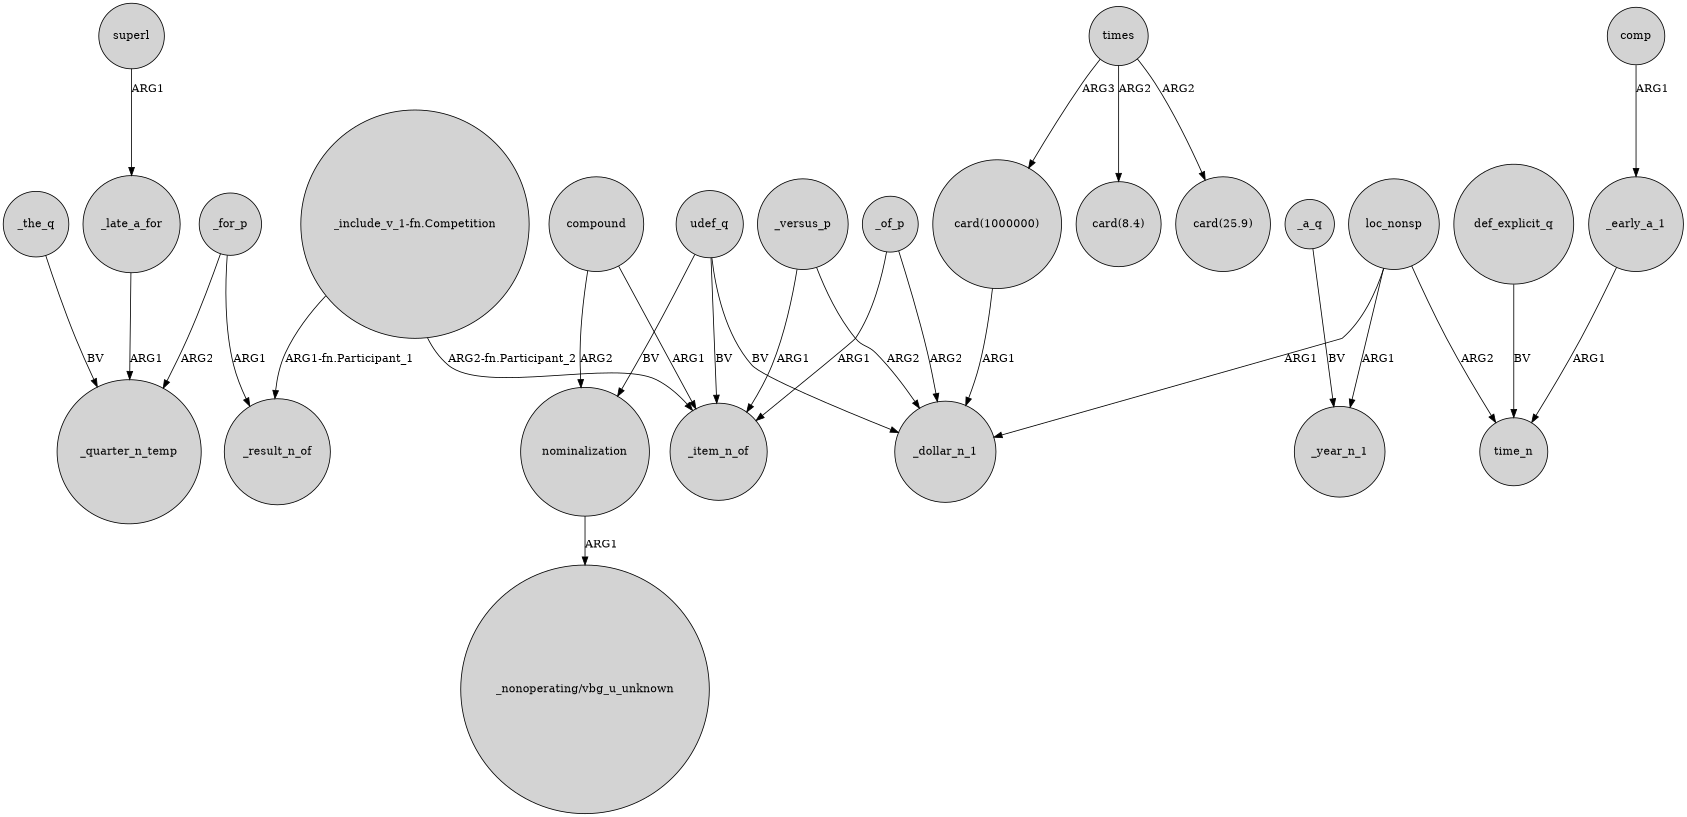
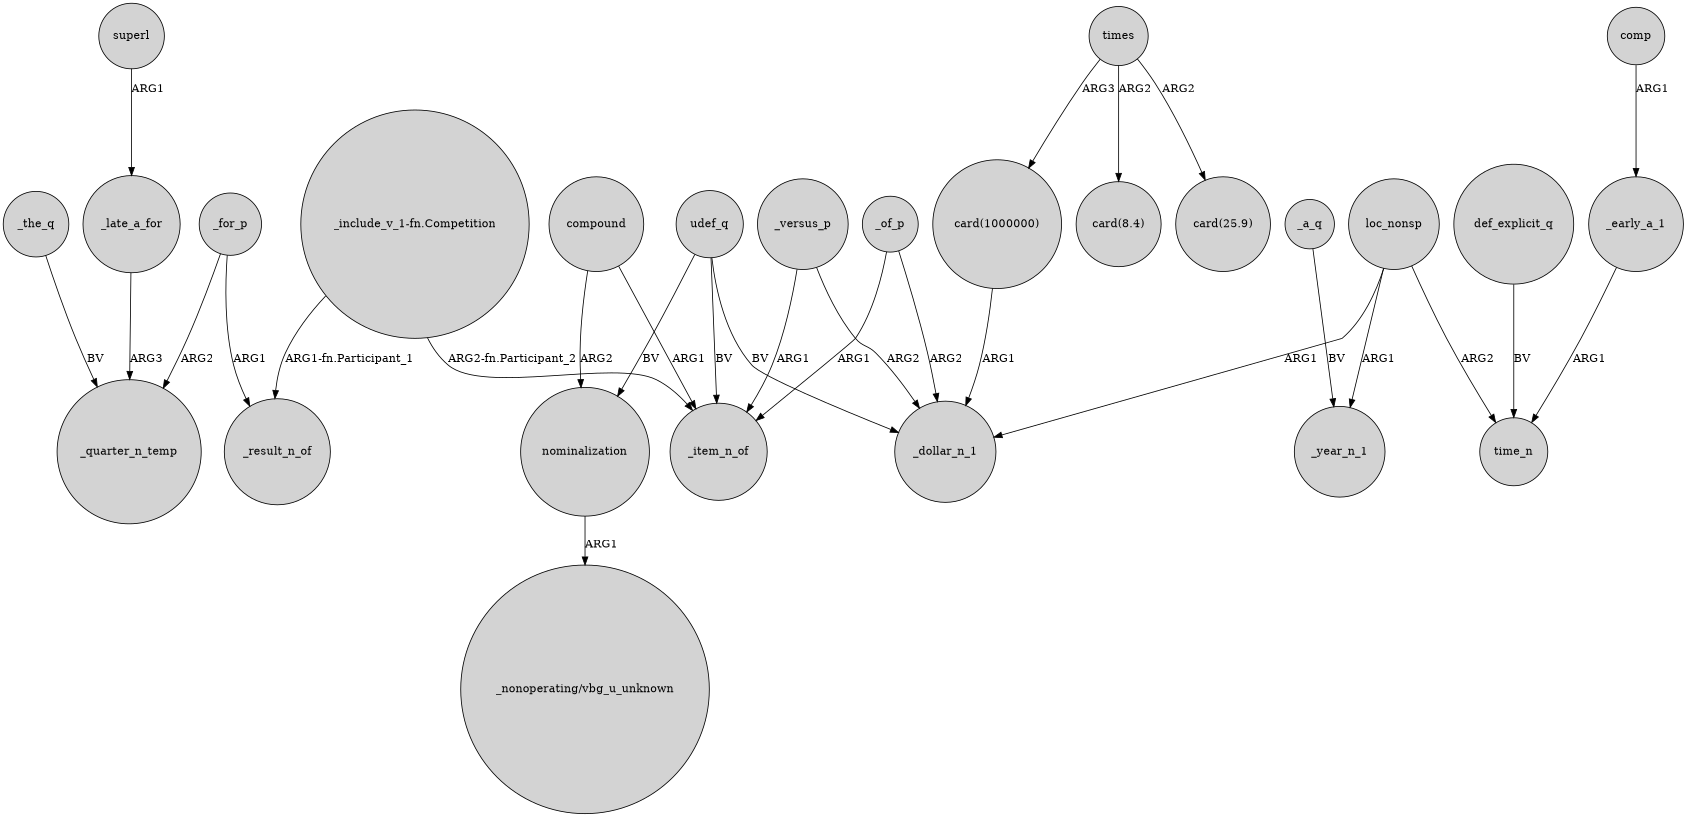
(147, 359) -> (147, 359)
